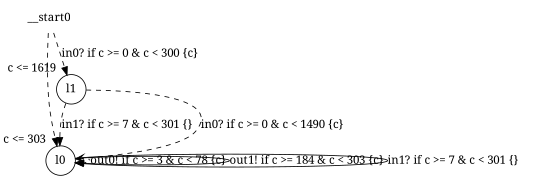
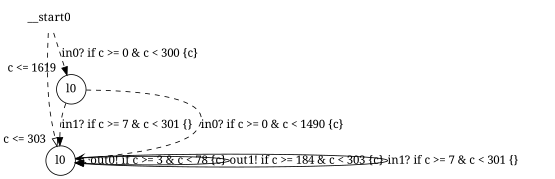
(48, 86) -> (48, 86)
(71, 89) -> (71, 89)
